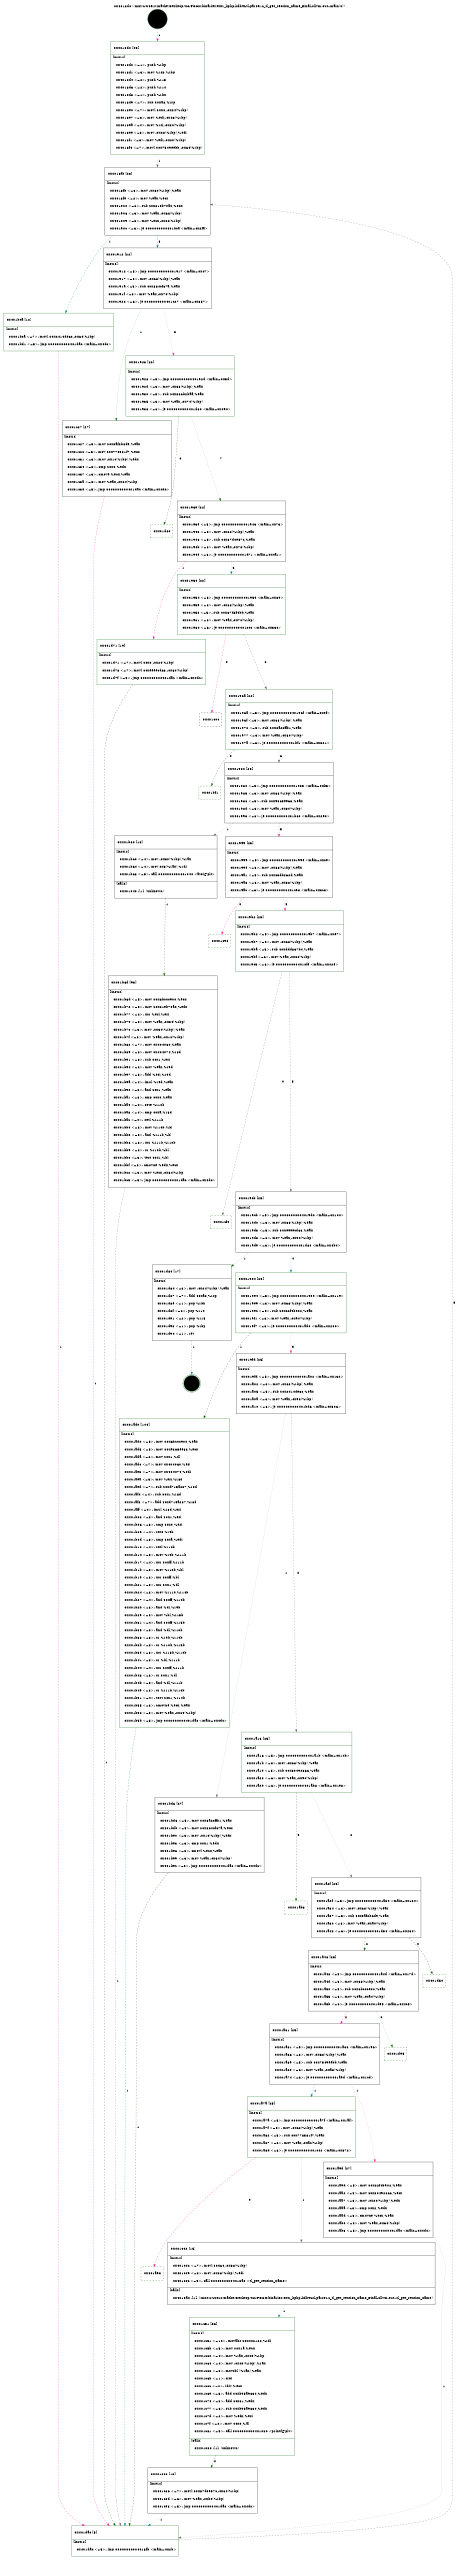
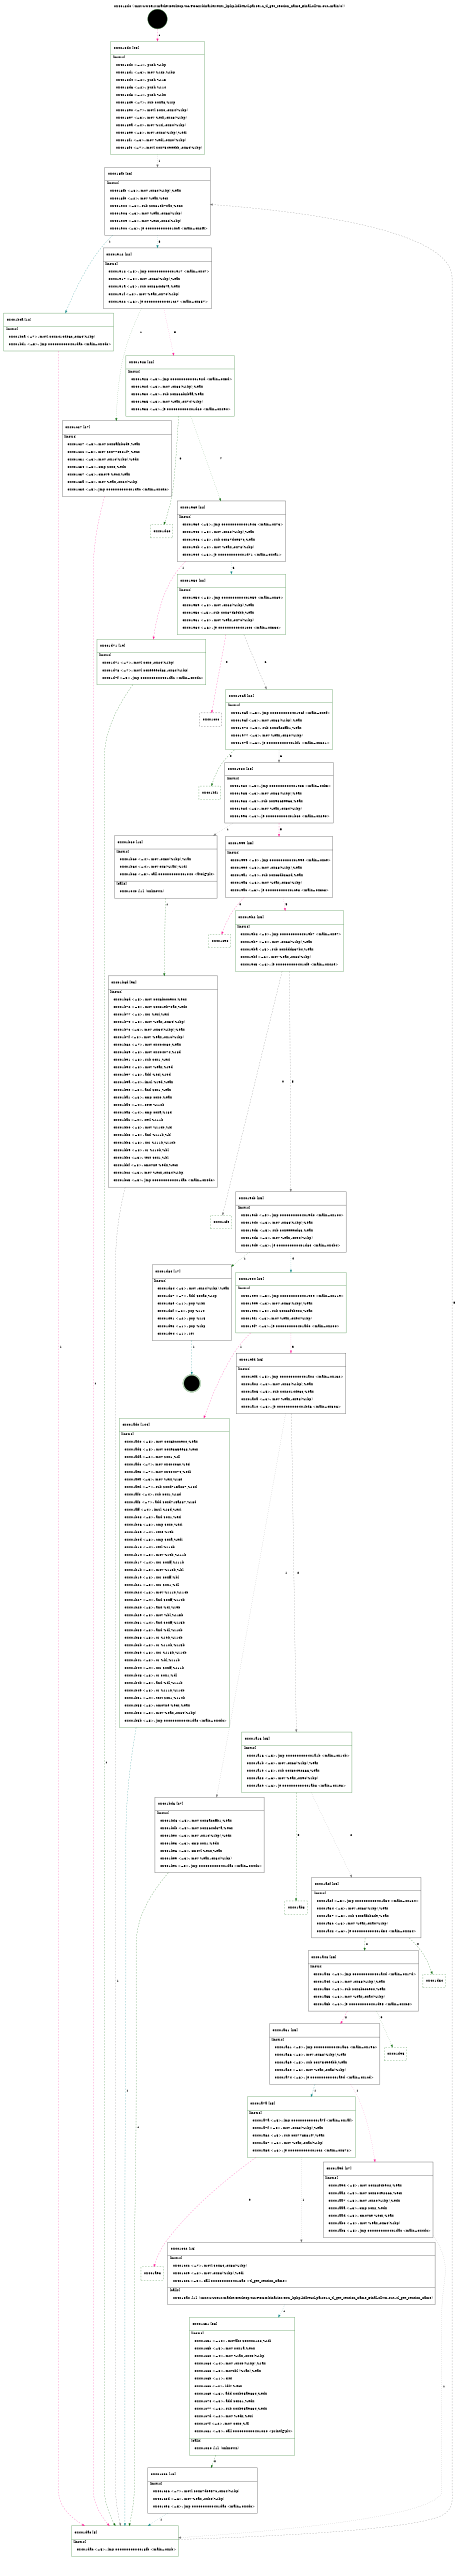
(158, 240) -> (158, 240)
(223, 1372) -> (223, 1372)
